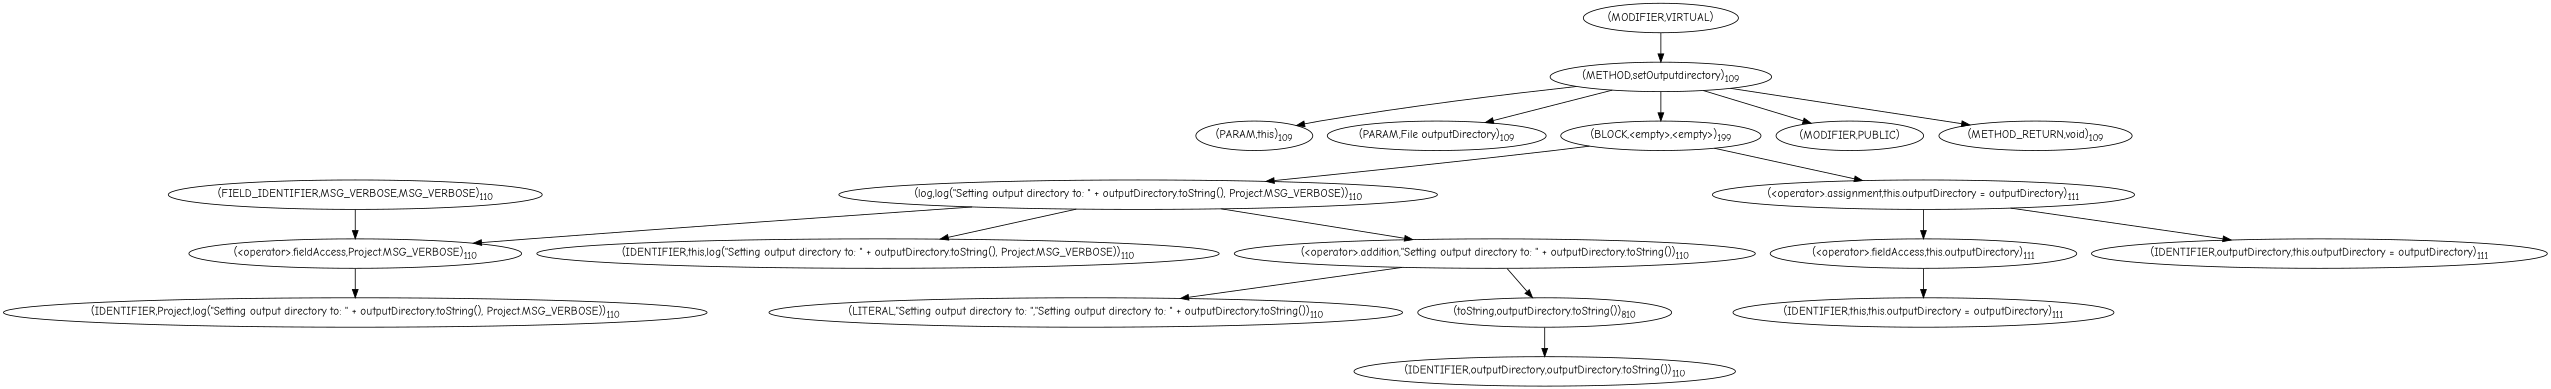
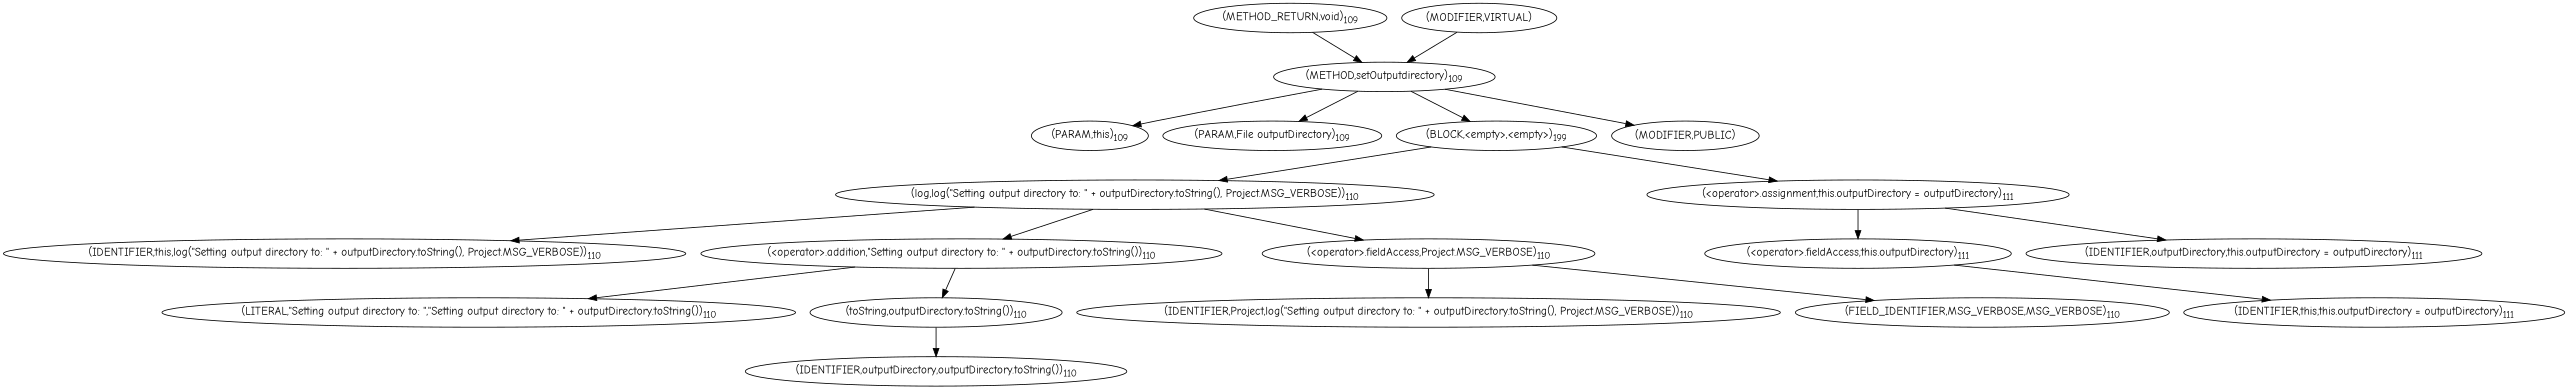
(1846, 106) -> (1334, 45)
(355, 220) -> (1699, 282)
(1629, 311) -> (1020, 311)
